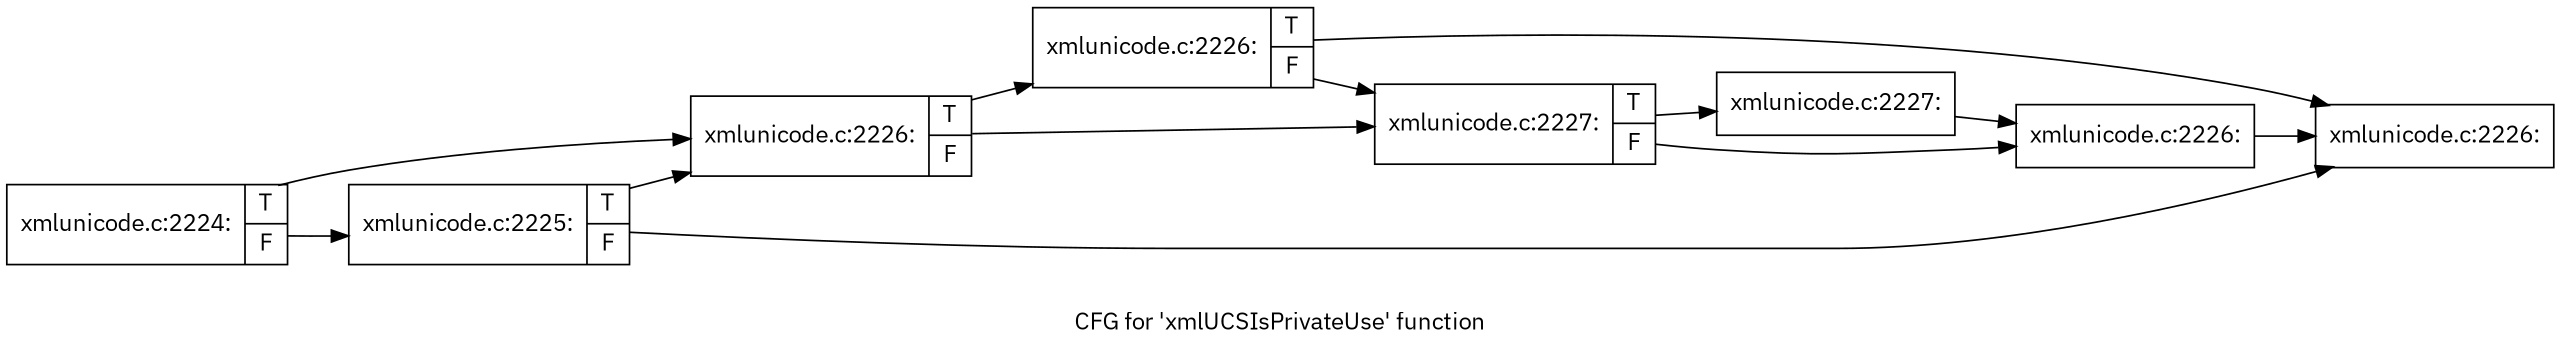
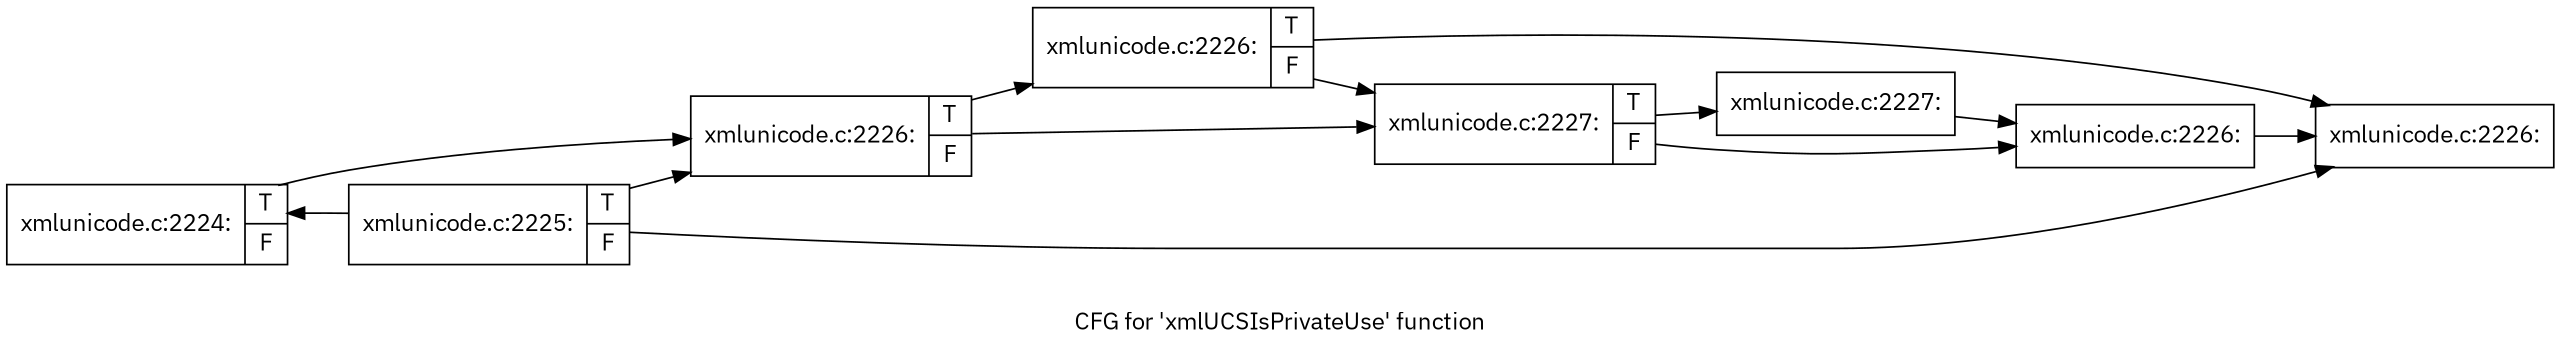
(309, 236) -> (327, 213)
